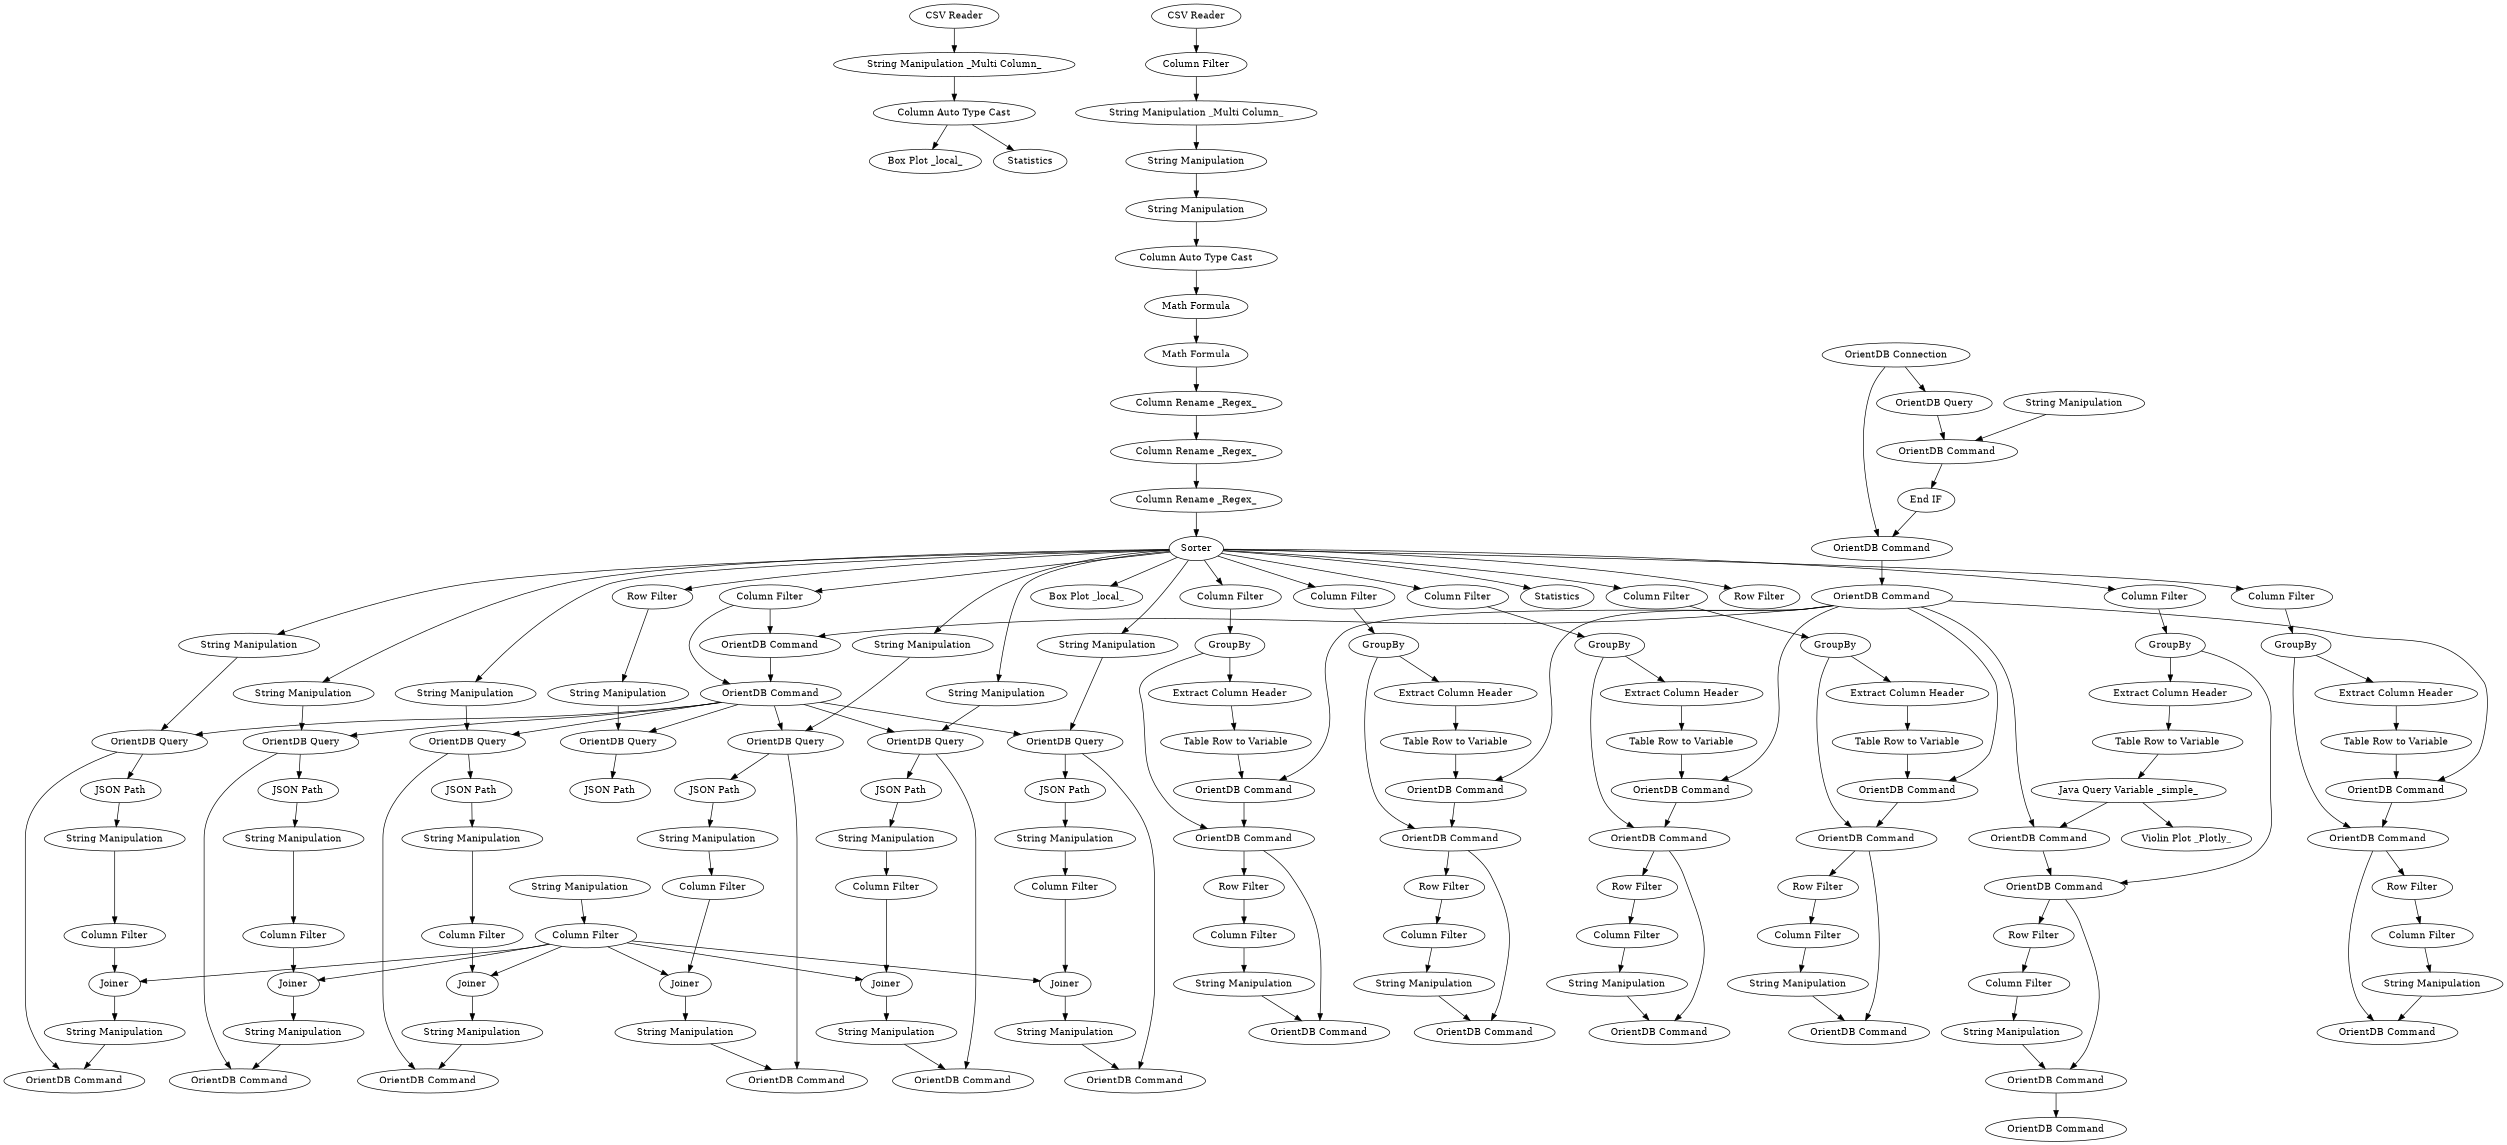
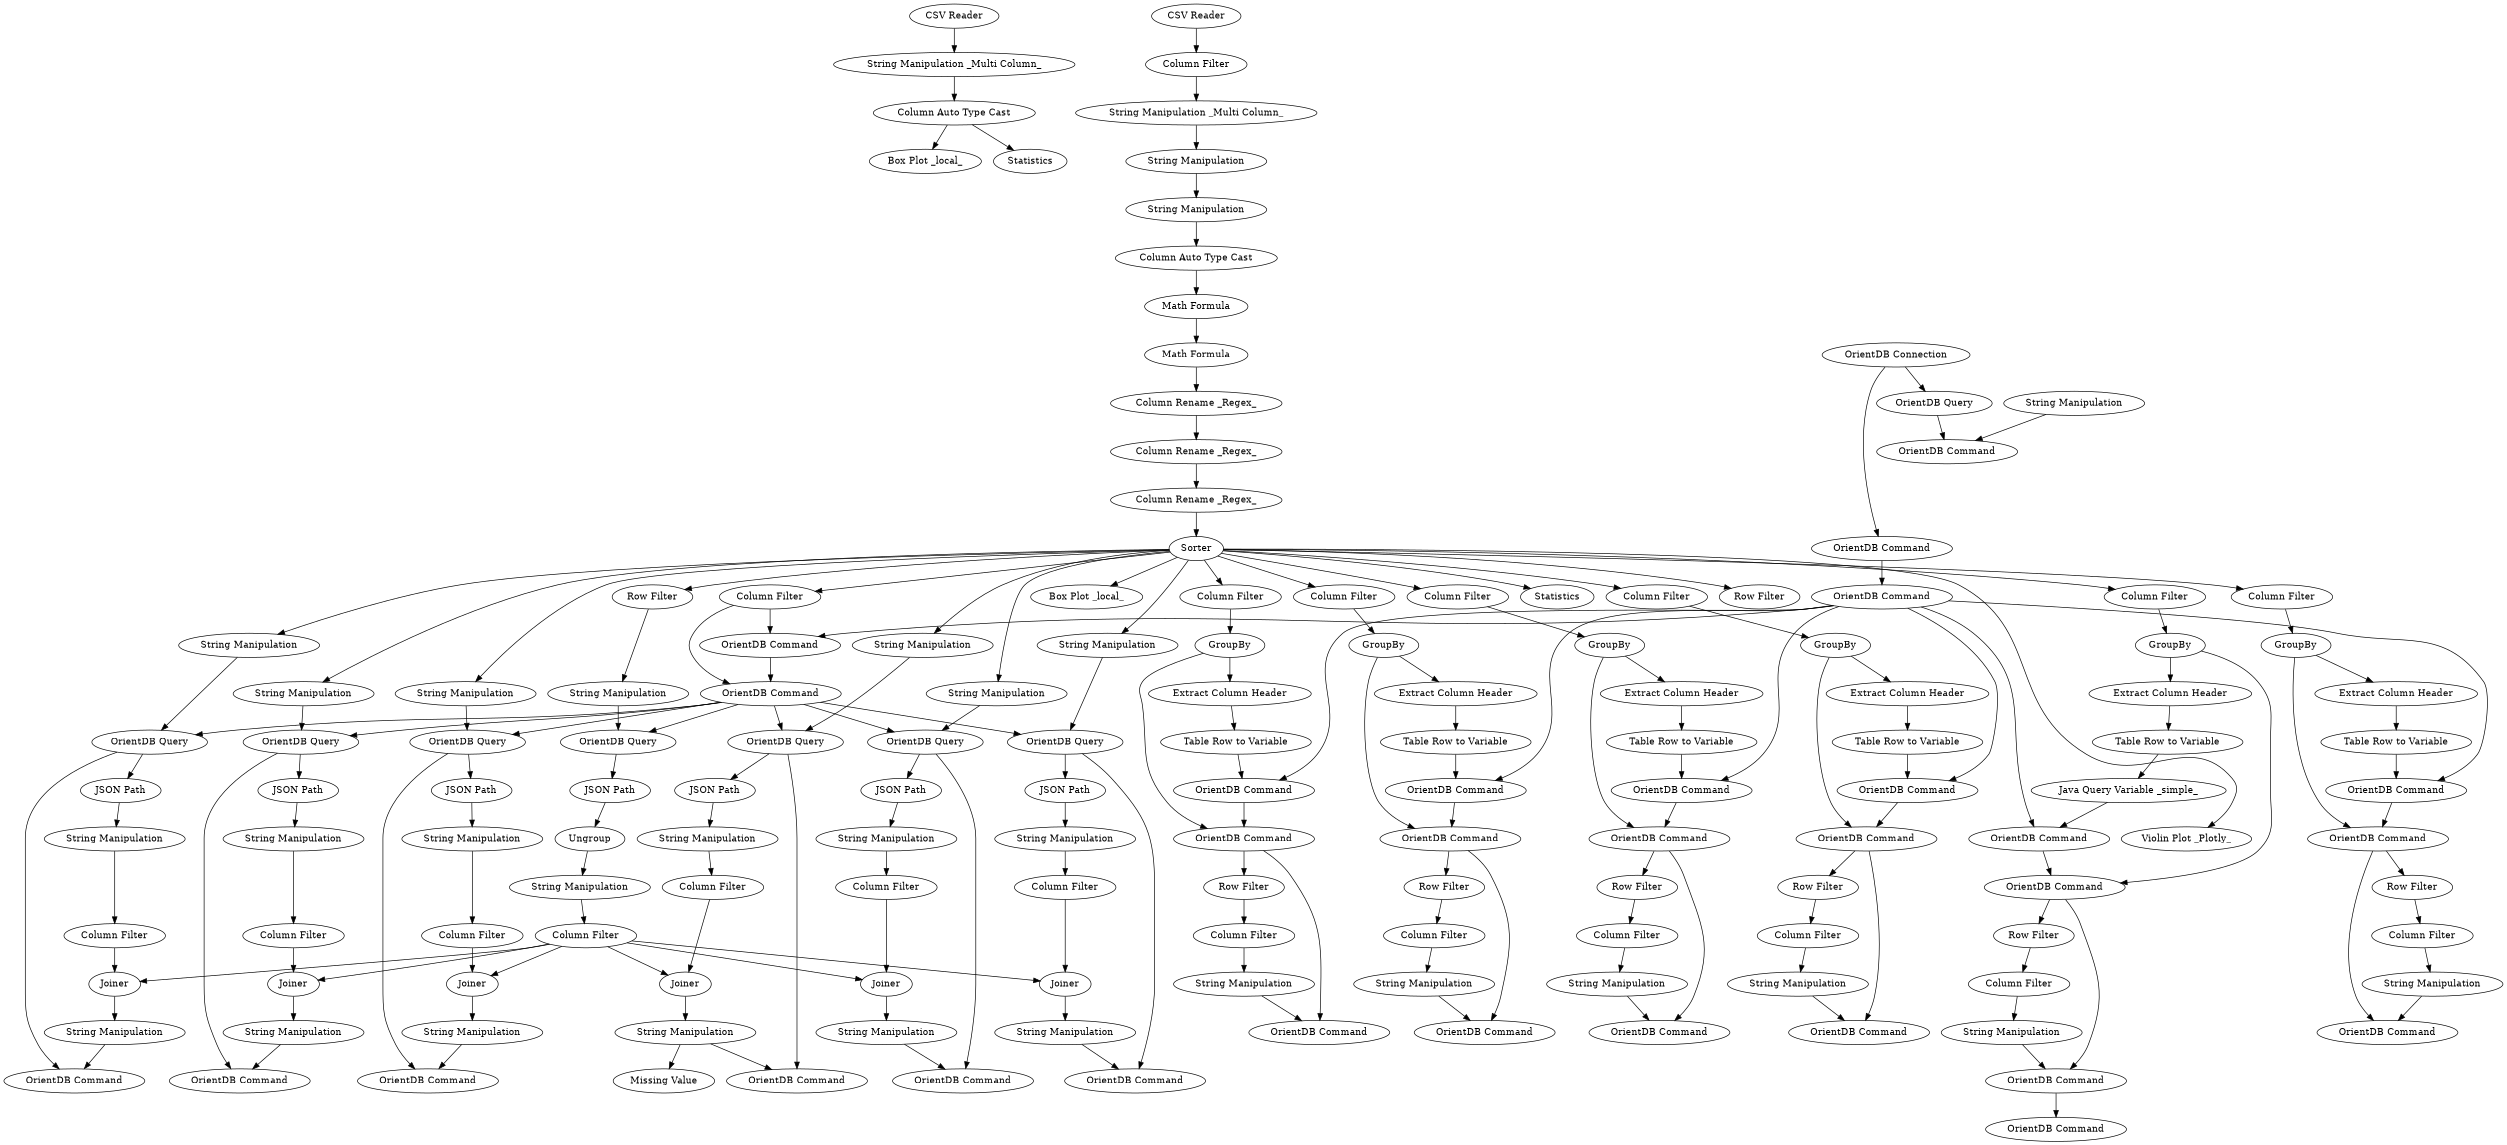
(1926, 500) -> none
(2155, 813) -> (1949, 582)
none -> (590, 839)
none -> (664, 1081)
